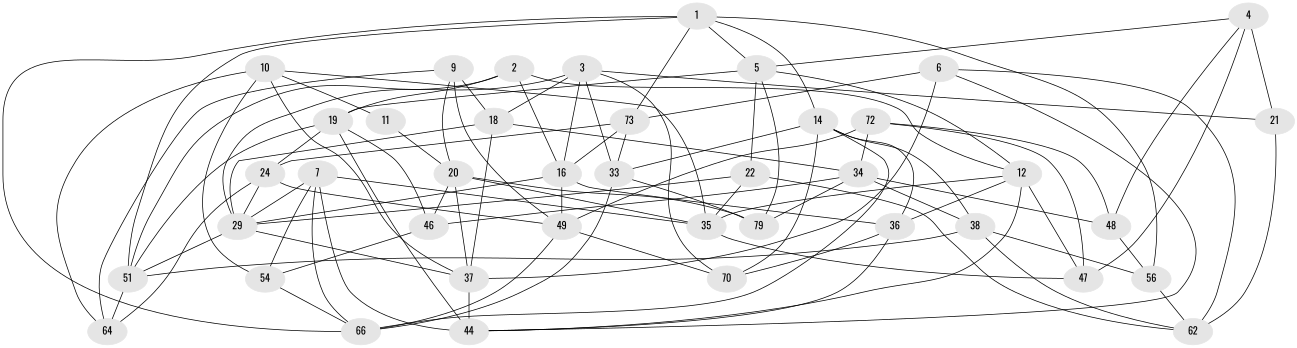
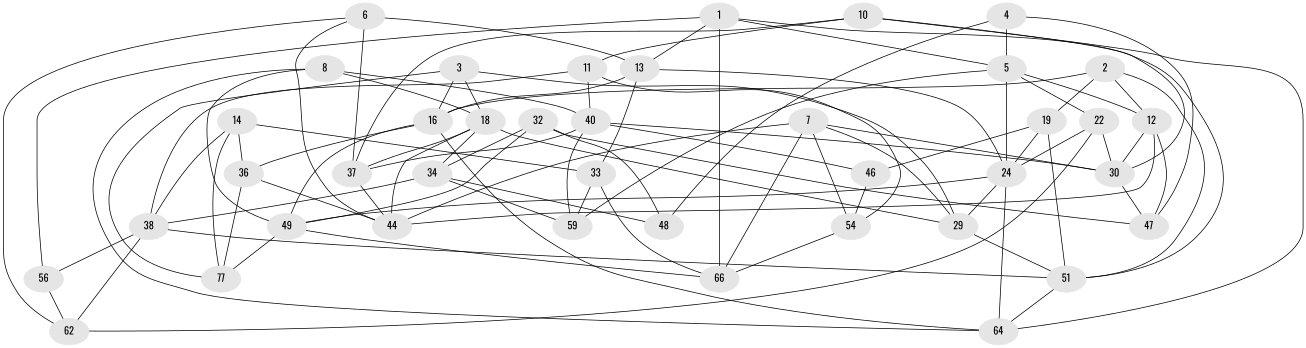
(777, 51) -> none
(454, 69) -> (325, 69)
none -> (326, 87)
(562, 87) -> (1006, 121)
(598, 119) -> none
(630, 121) -> (640, 69)
(871, 121) -> (538, 121)
(1275, 121) -> none
(208, 168) -> (796, 95)
(454, 174) -> (591, 121)
(407, 199) -> (684, 290)
(644, 202) -> none
(954, 202) -> none
(470, 204) -> (1055, 147)
(706, 226) -> (1115, 174)
(759, 226) -> (573, 226)
(411, 253) -> (402, 167)
(1131, 253) -> none
(363, 255) -> none
(727, 279) -> (221, 279)
(696, 305) -> none
